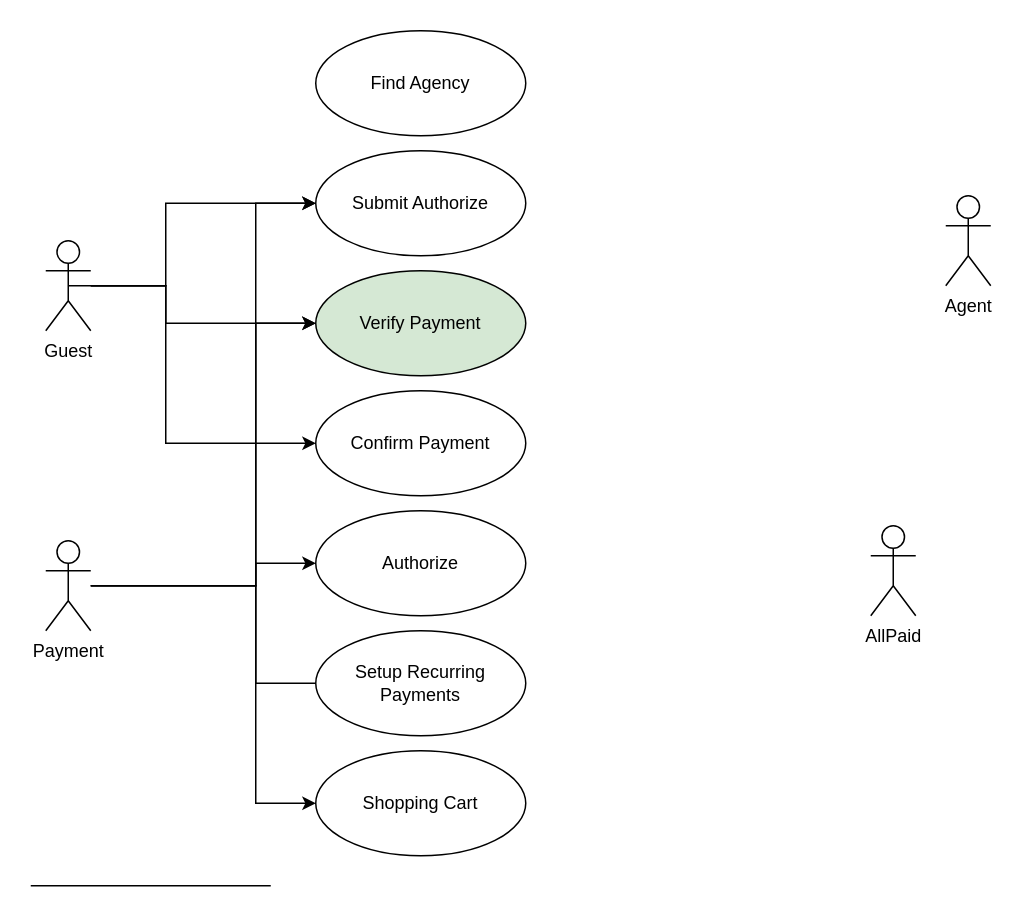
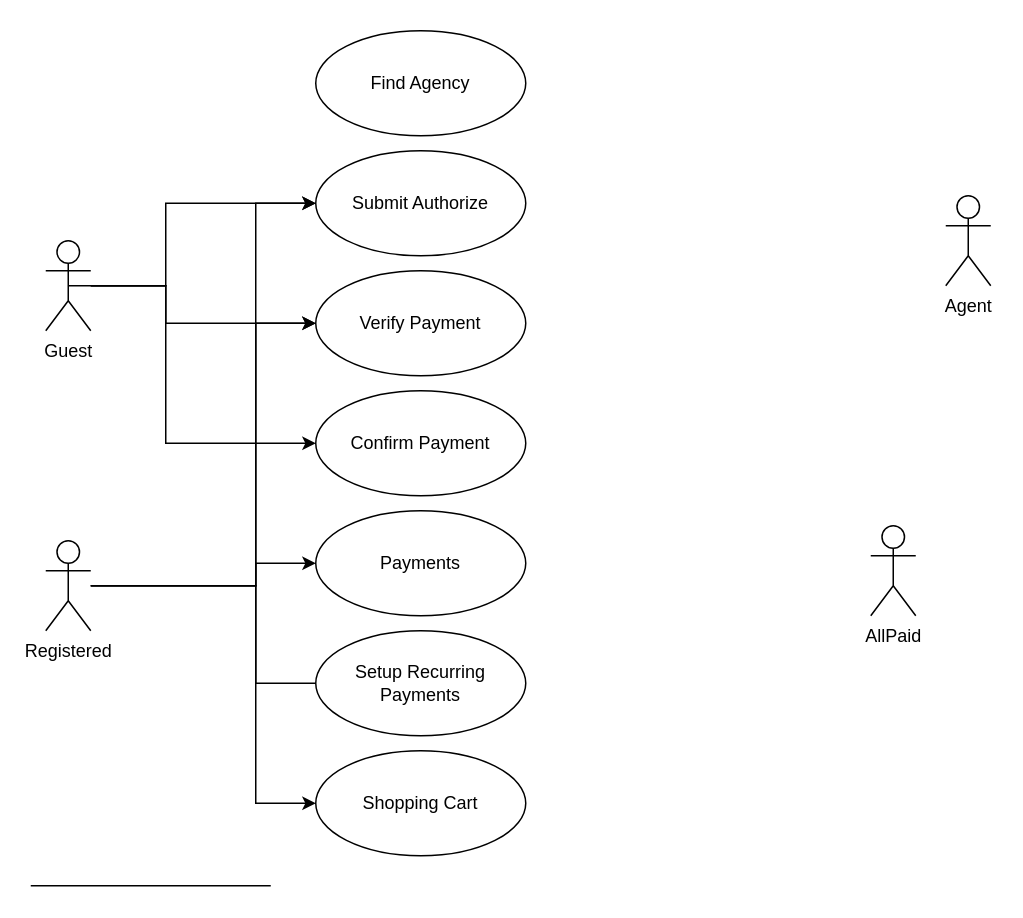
(421, 323) -> (421, 323)
(421, 563) -> (421, 563)
(69, 652) -> (69, 652)
